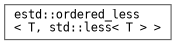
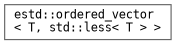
(88, 22) -> (88, 22)
